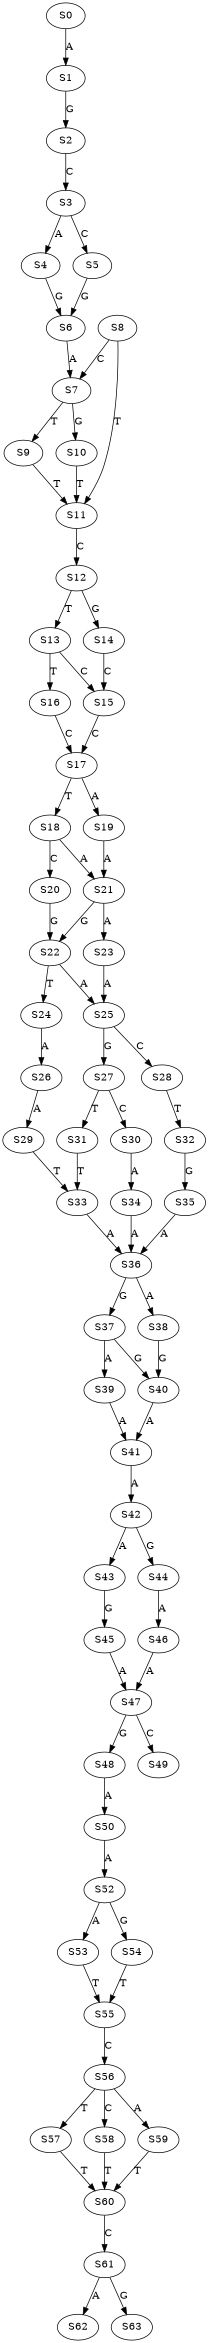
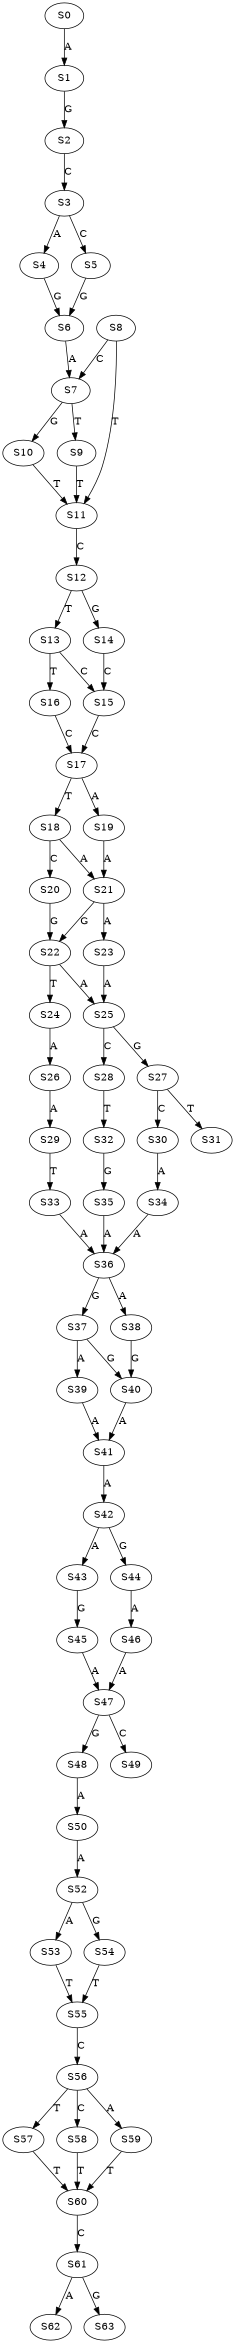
(77, 1168) -> none
